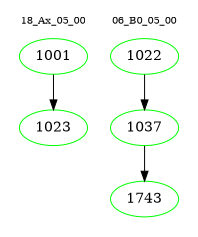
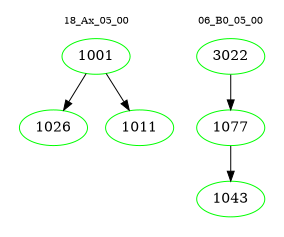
(145, 56) -> (231, 56)
(53, 128) -> (53, 128)
none -> (140, 128)
(145, 128) -> (231, 128)
(145, 199) -> (231, 199)
